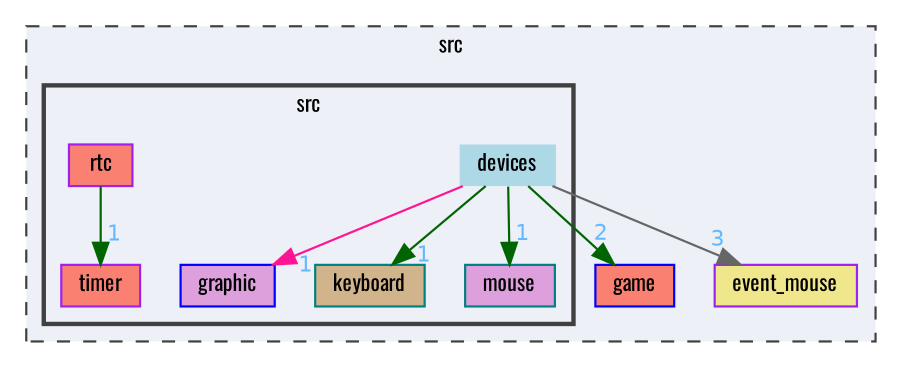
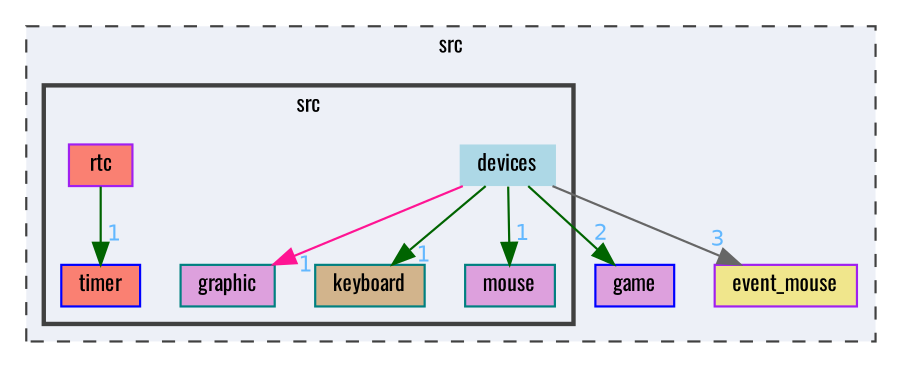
(101, 286) -> (101, 286)
(228, 286) -> (228, 286)
(635, 286) -> (635, 286)
